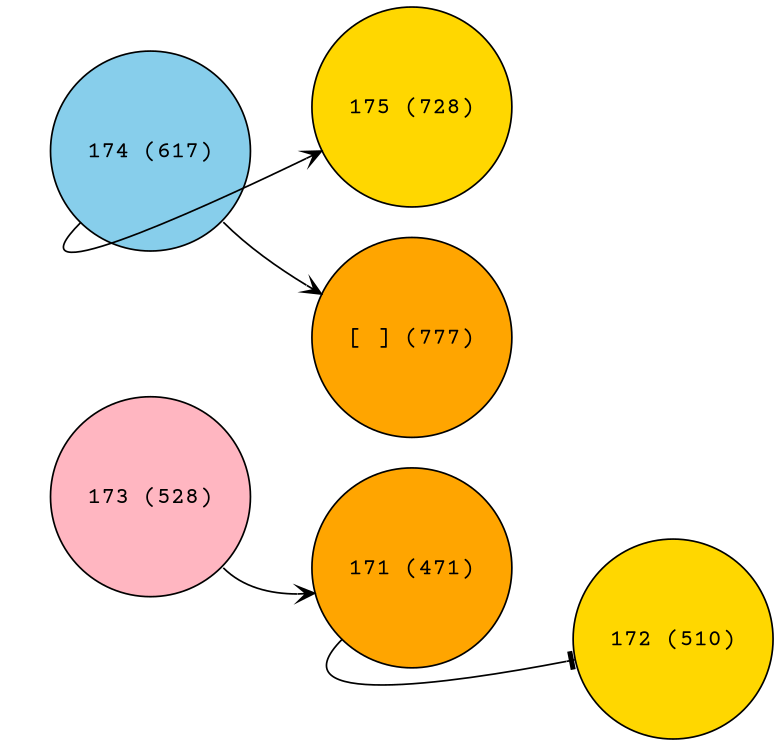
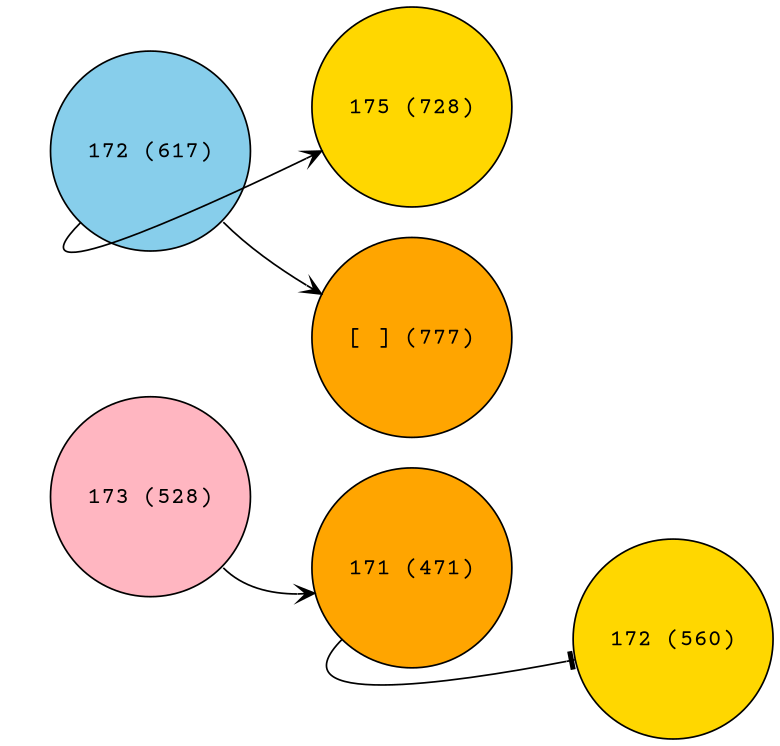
(150, 151) -> (150, 151)
(673, 639) -> (673, 639)
